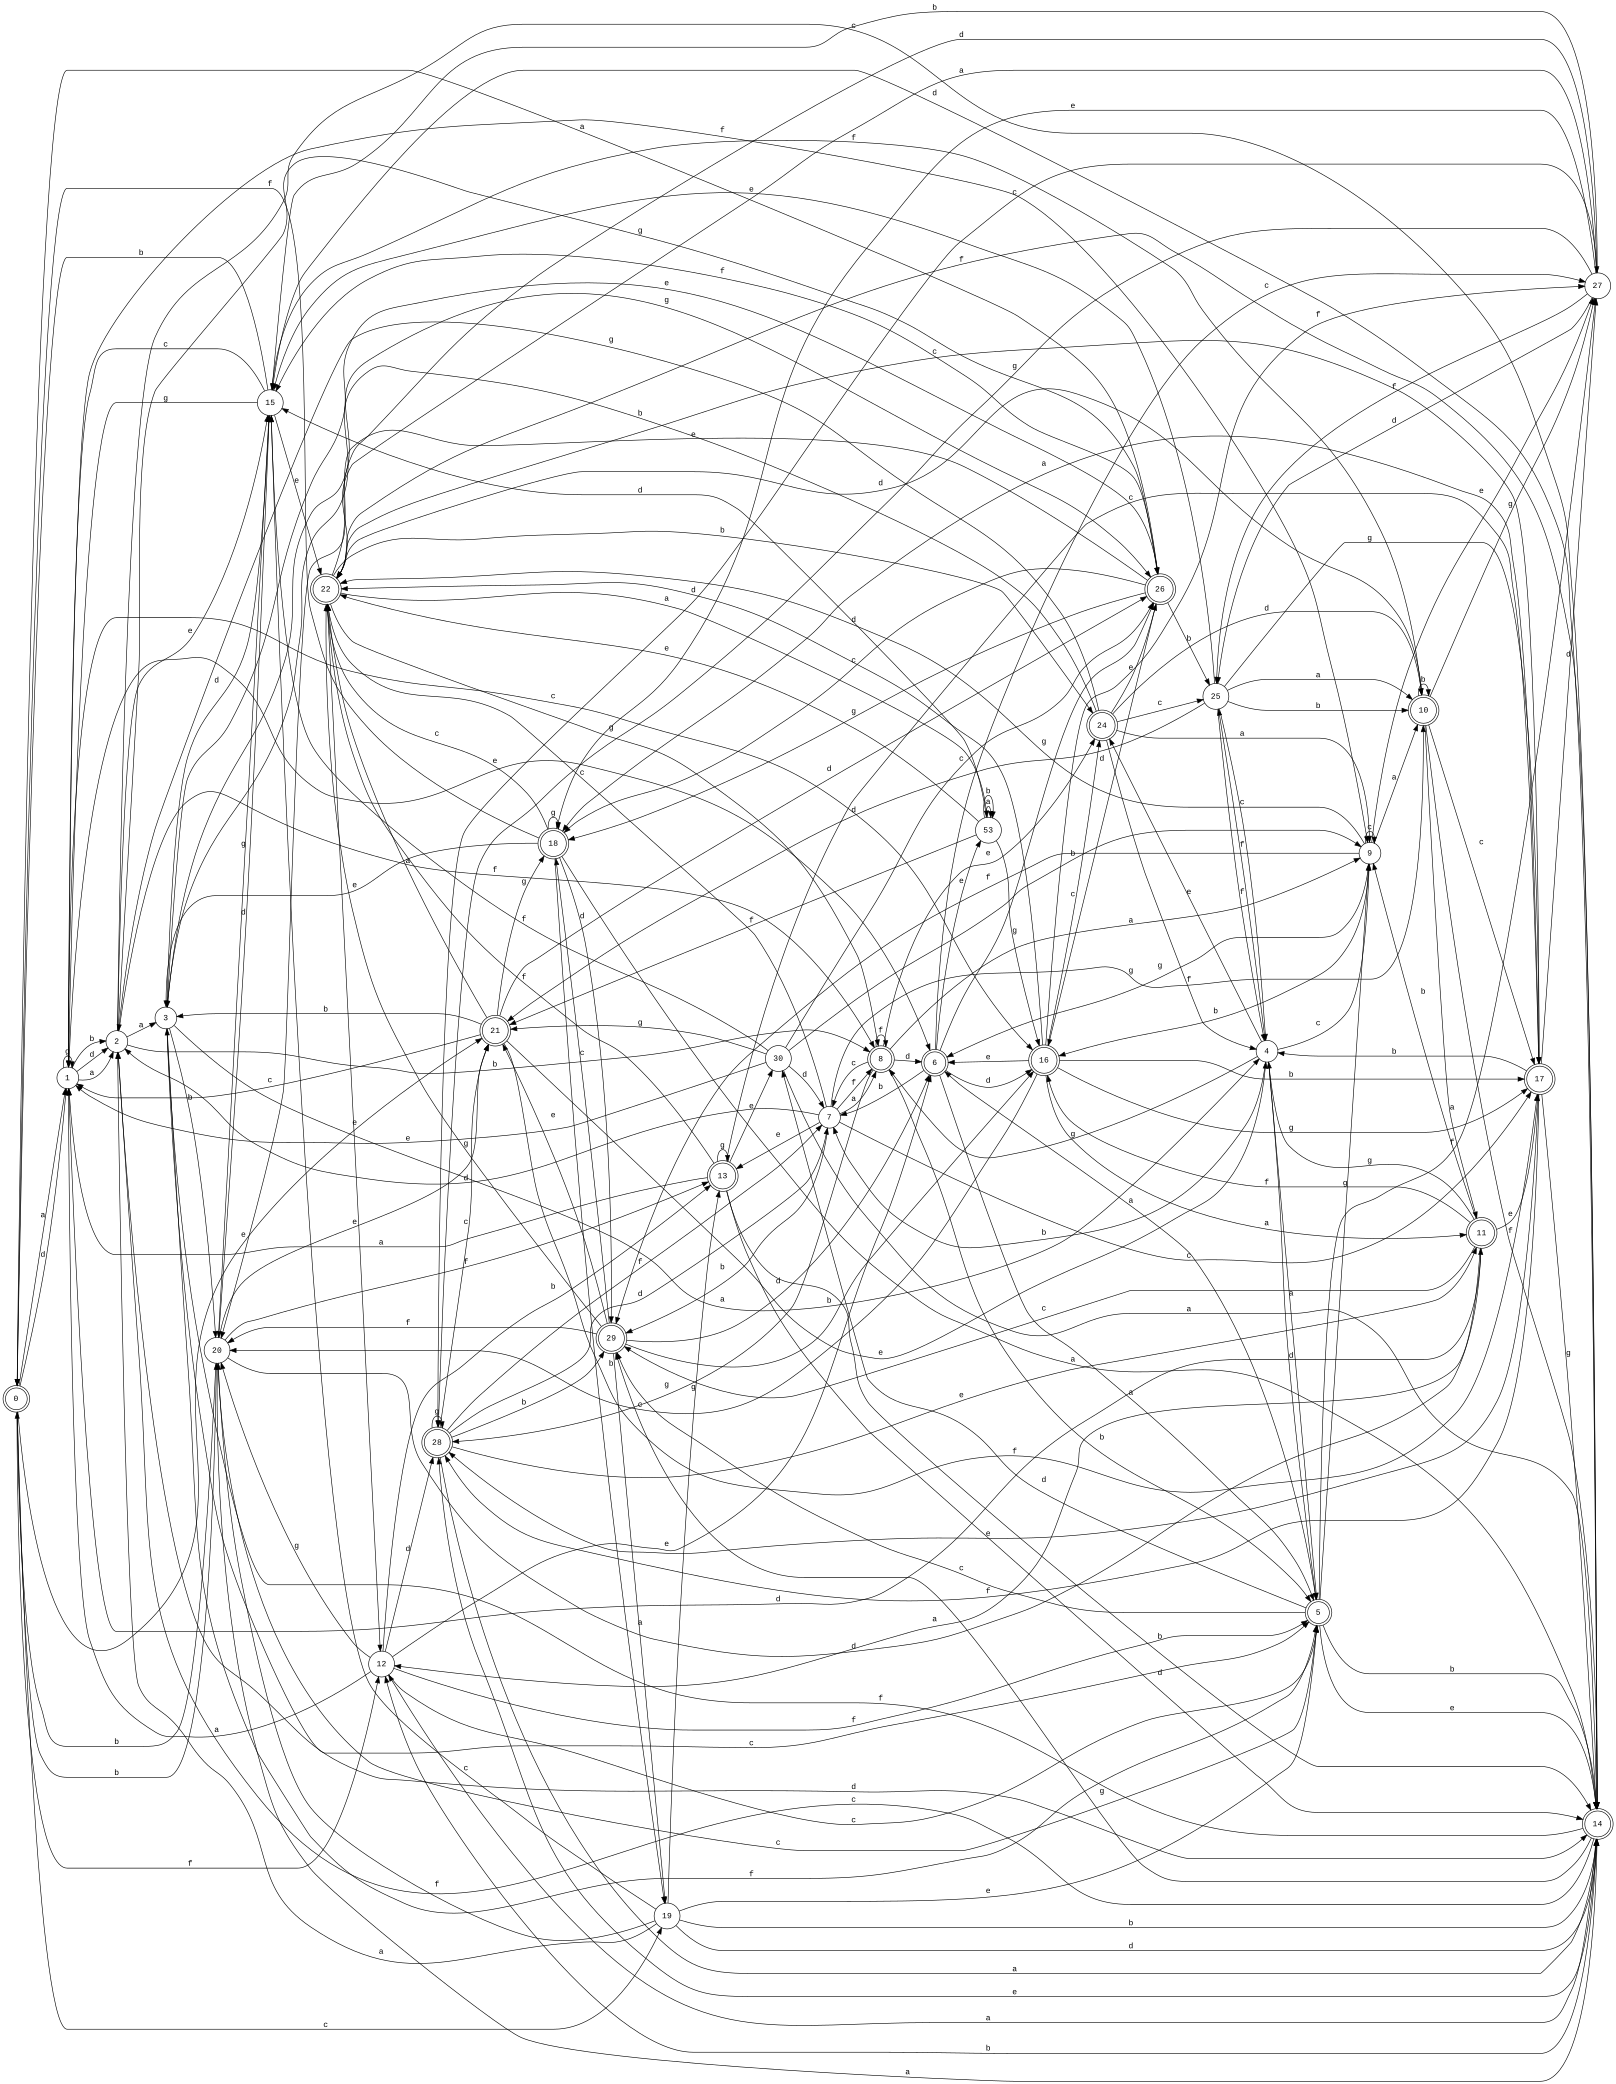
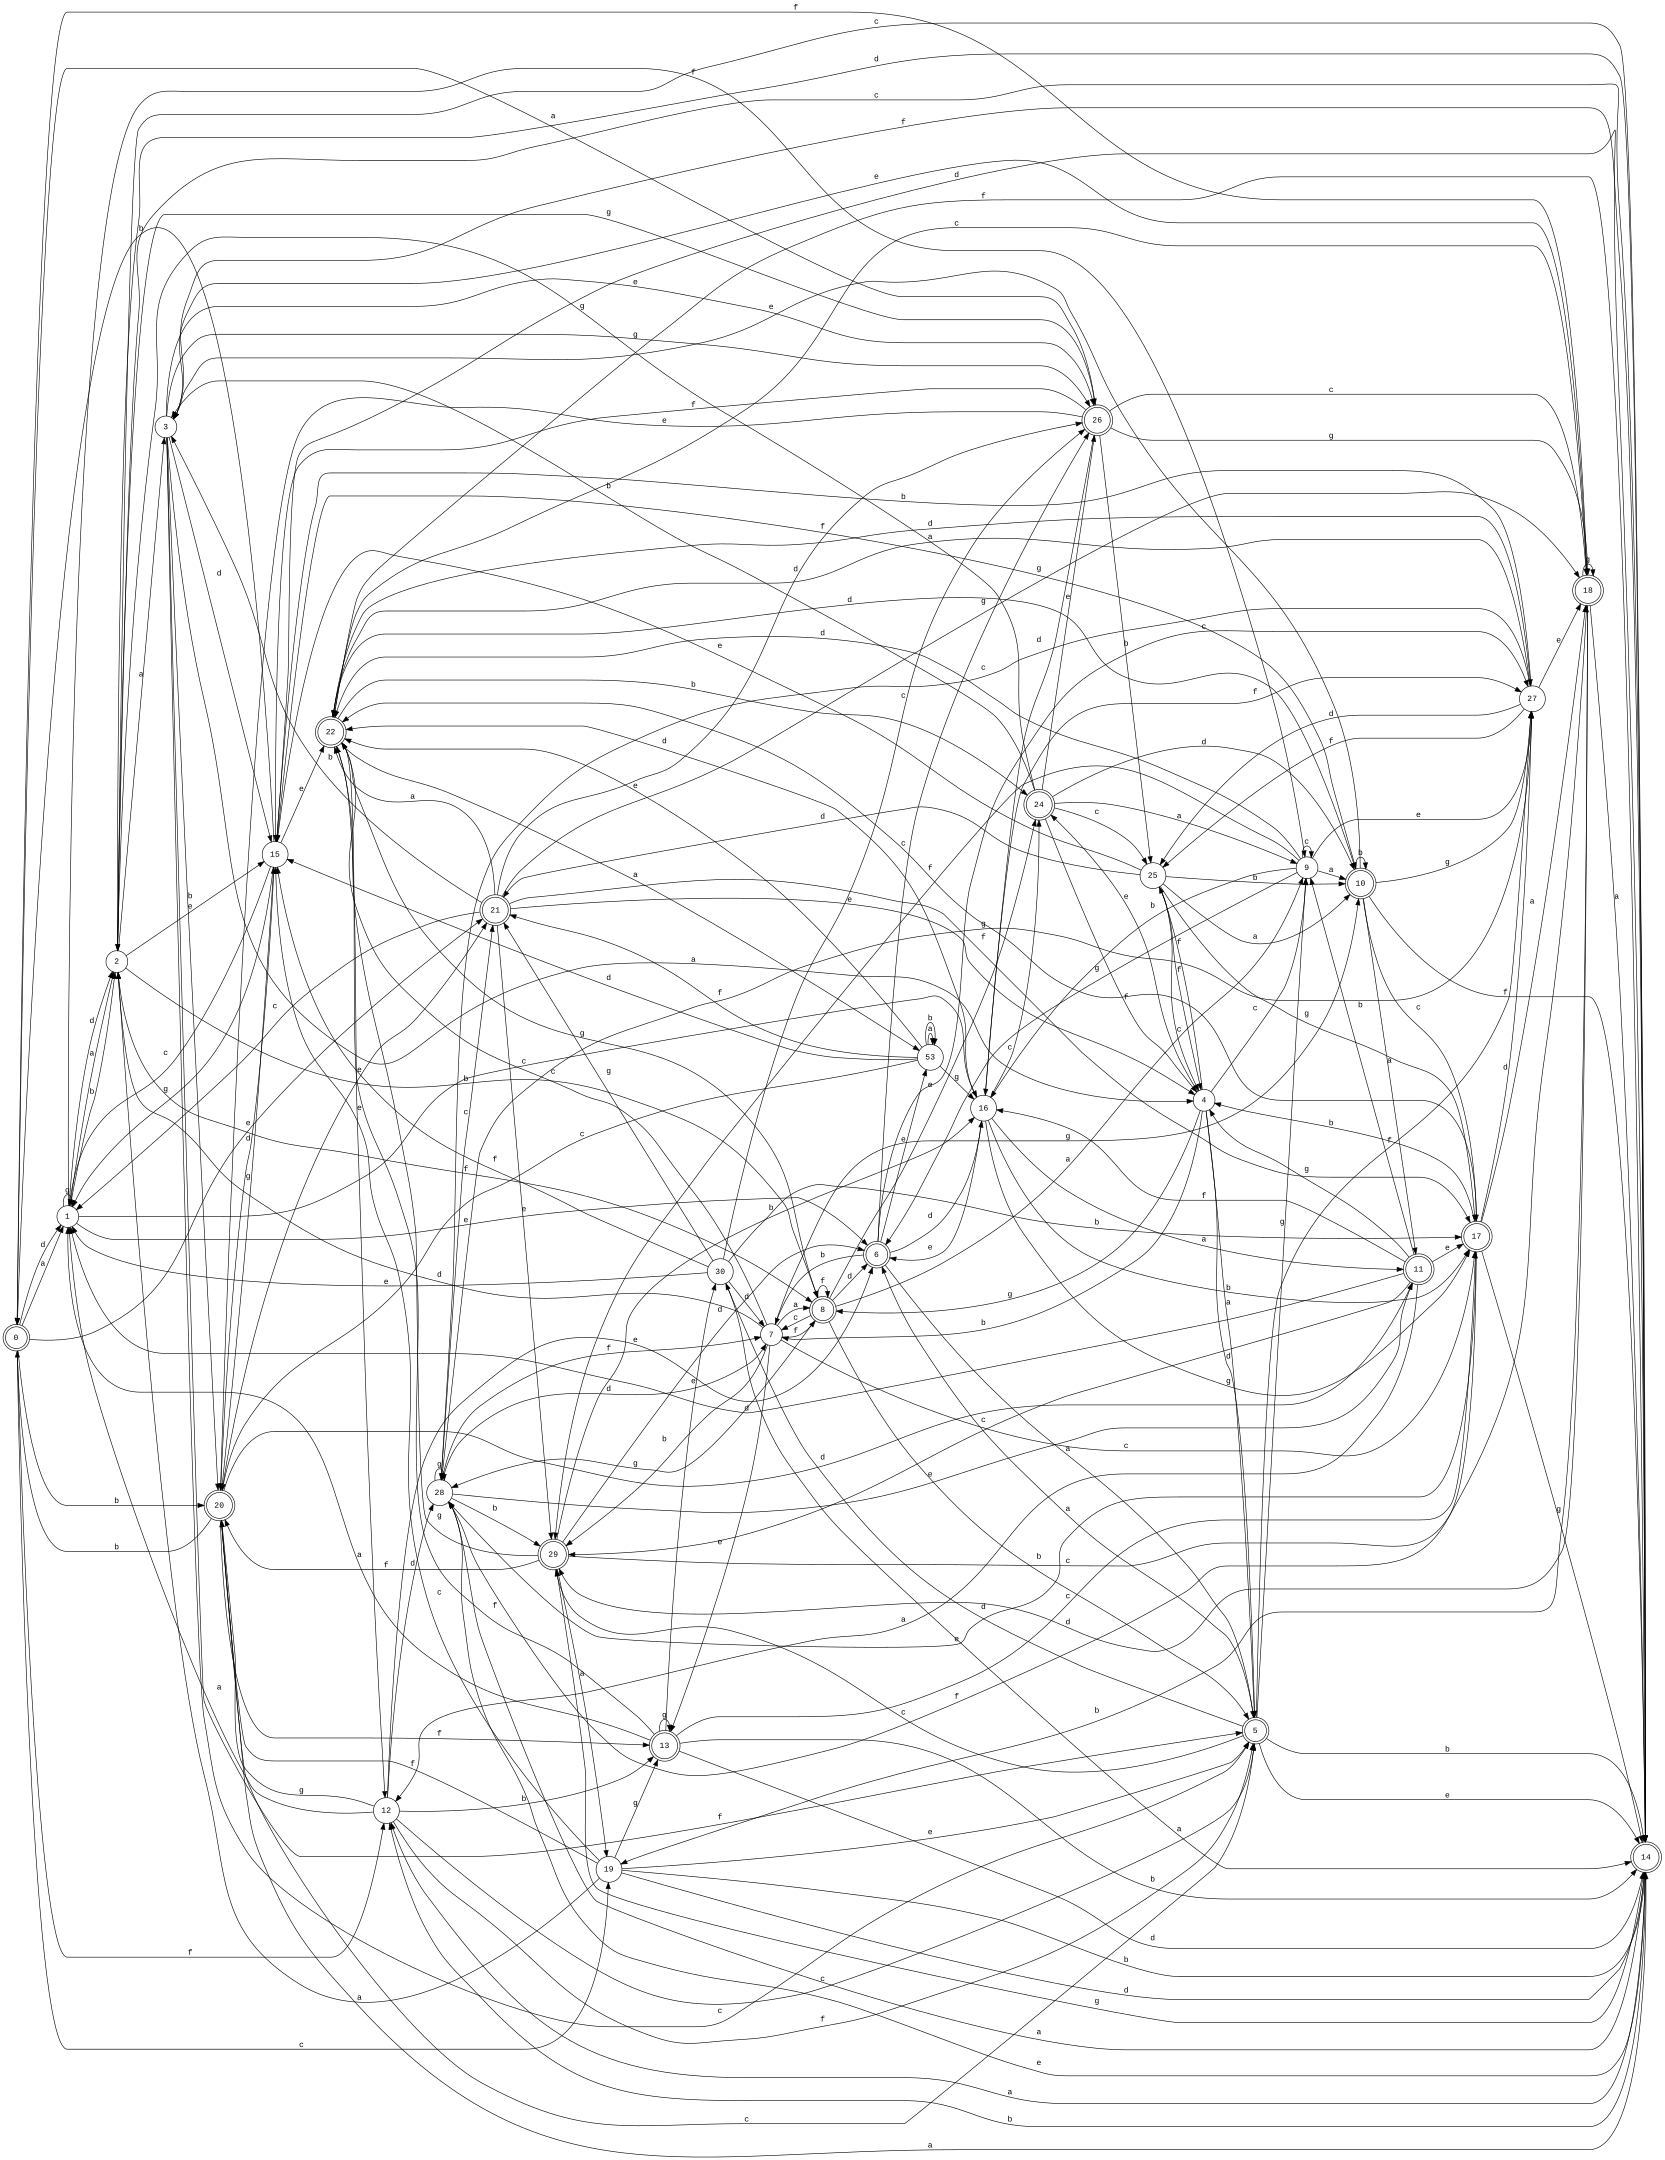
none -> (930, 280)
(1050, 872) -> (1075, 1226)
(1044, 1060) -> (984, 1108)
(565, 1184) -> (524, 1229)
(217, 1350) -> (219, 1505)
(709, 1412) -> (528, 1170)
(437, 1442) -> (440, 1493)
